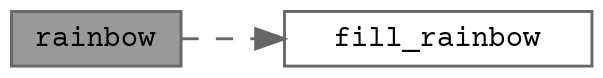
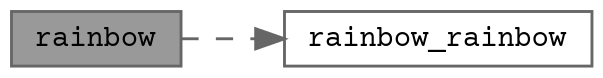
(438, 39) -> (438, 39)
